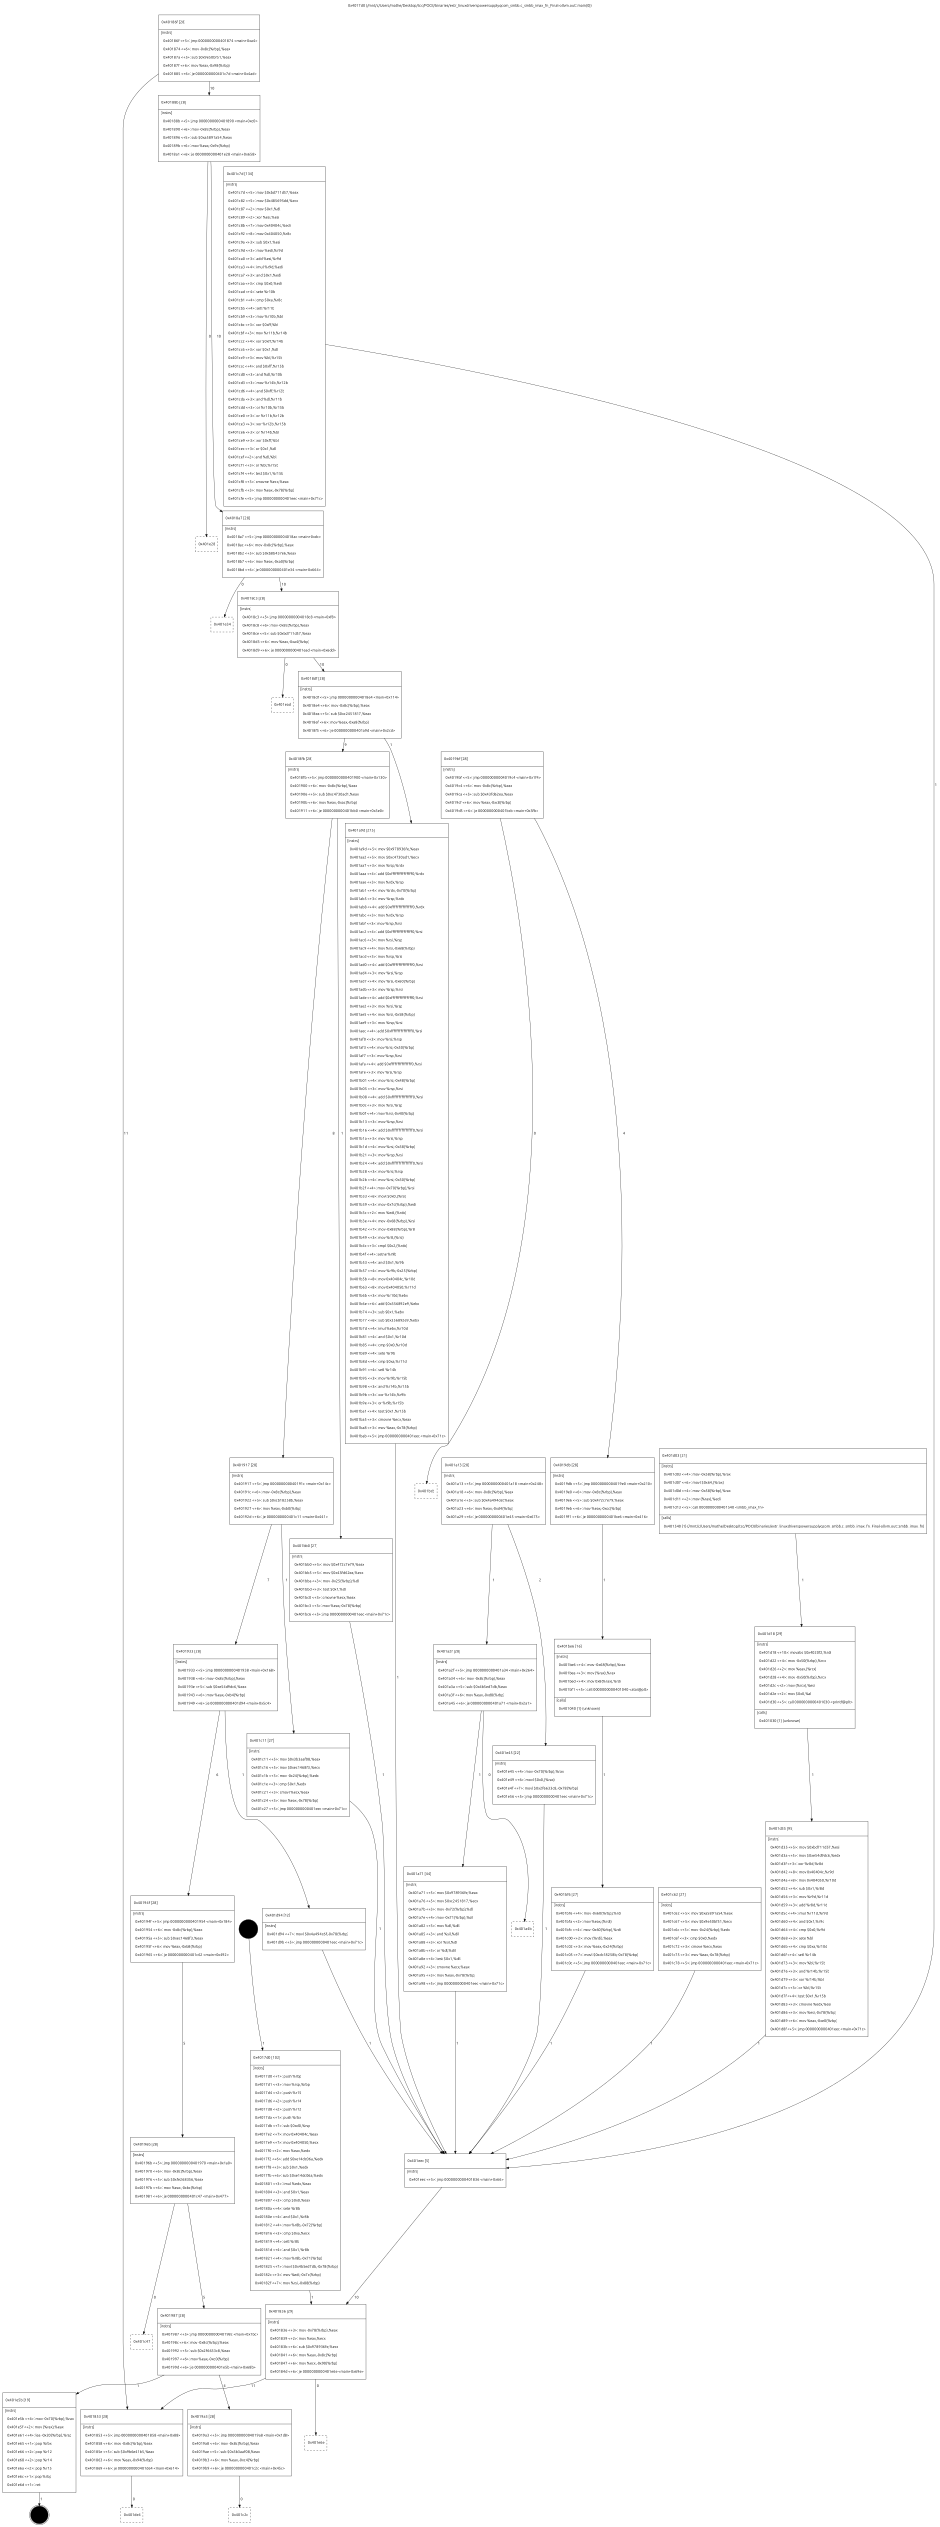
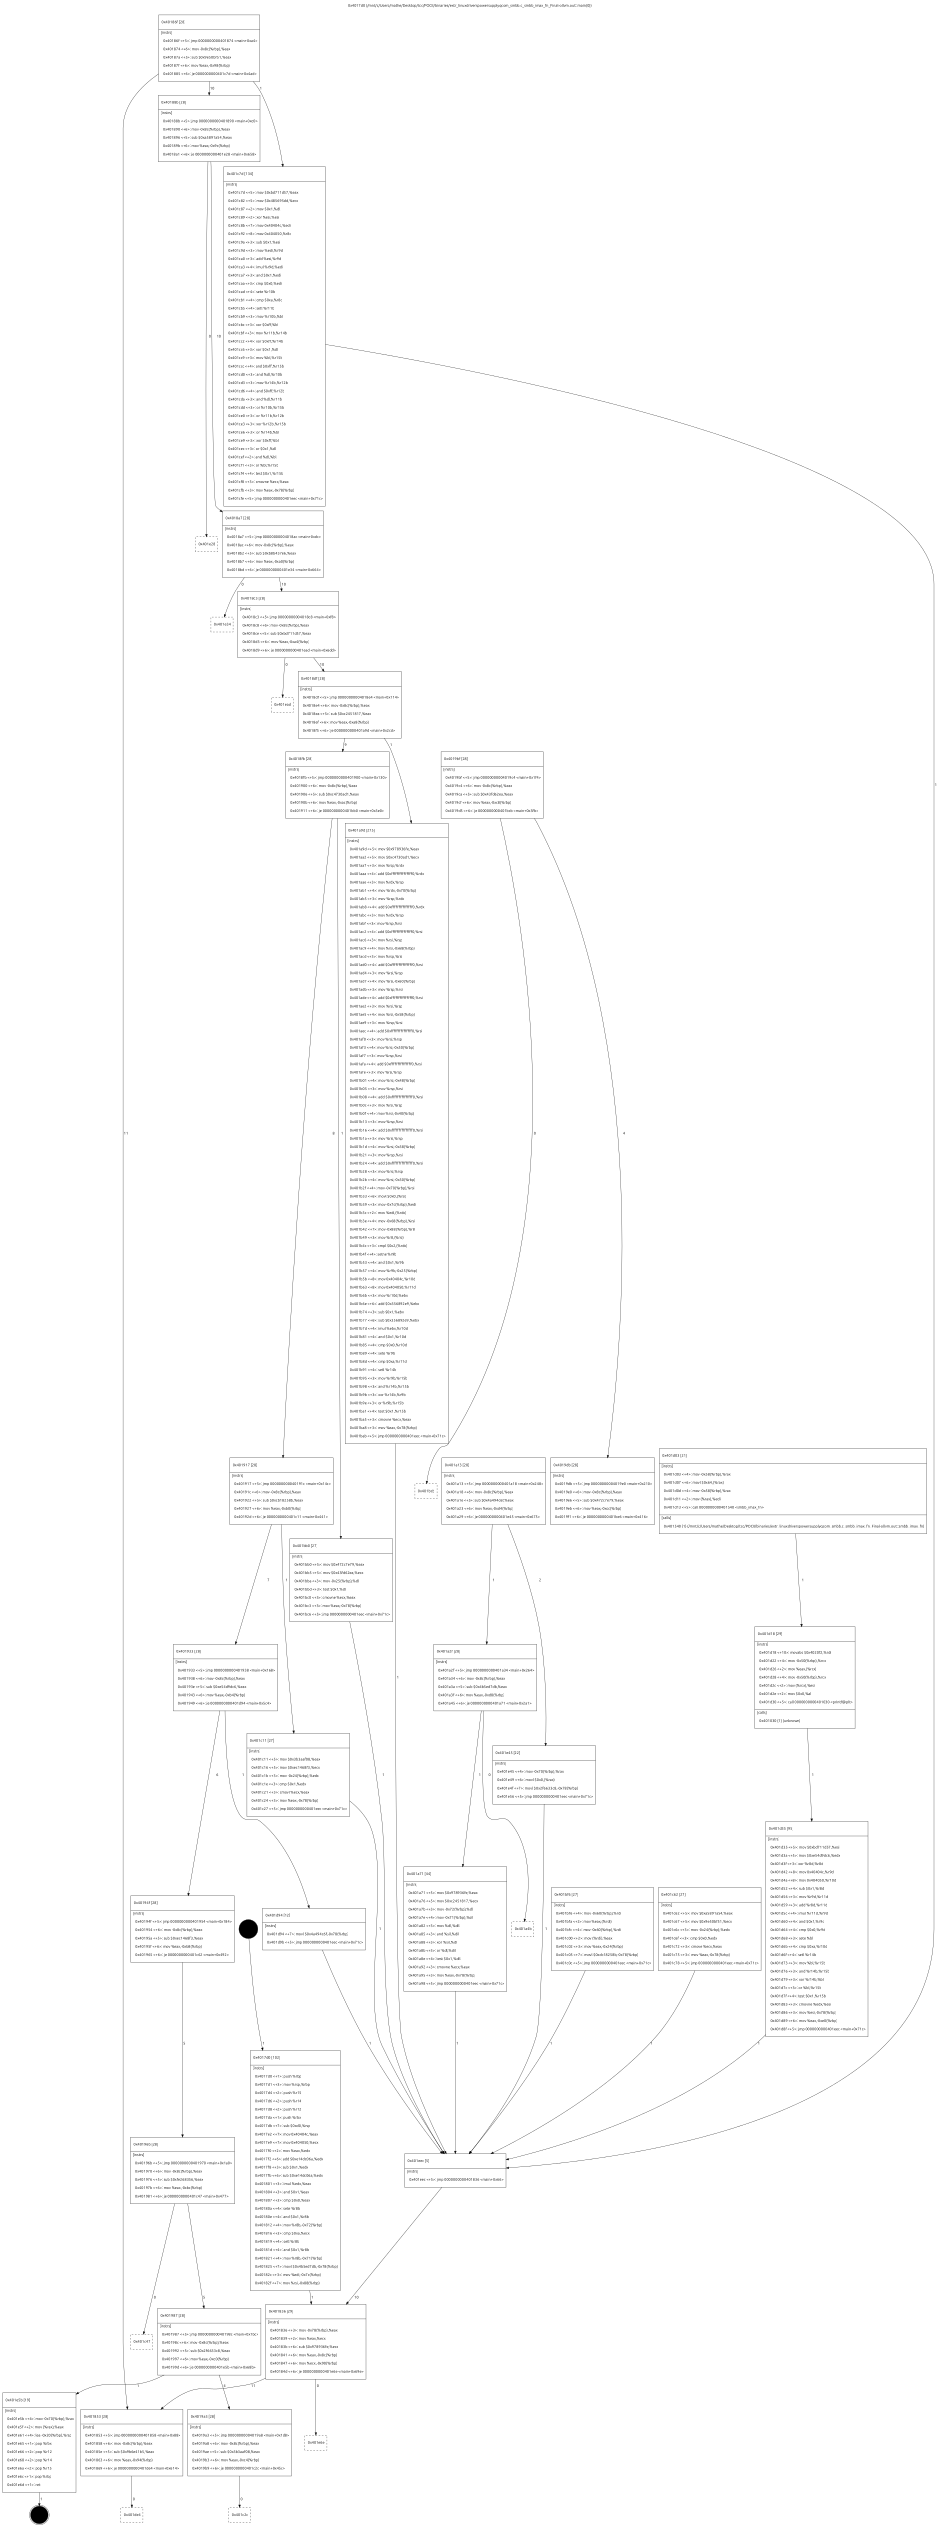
none -> (273, 121)
(603, 1678) -> none
